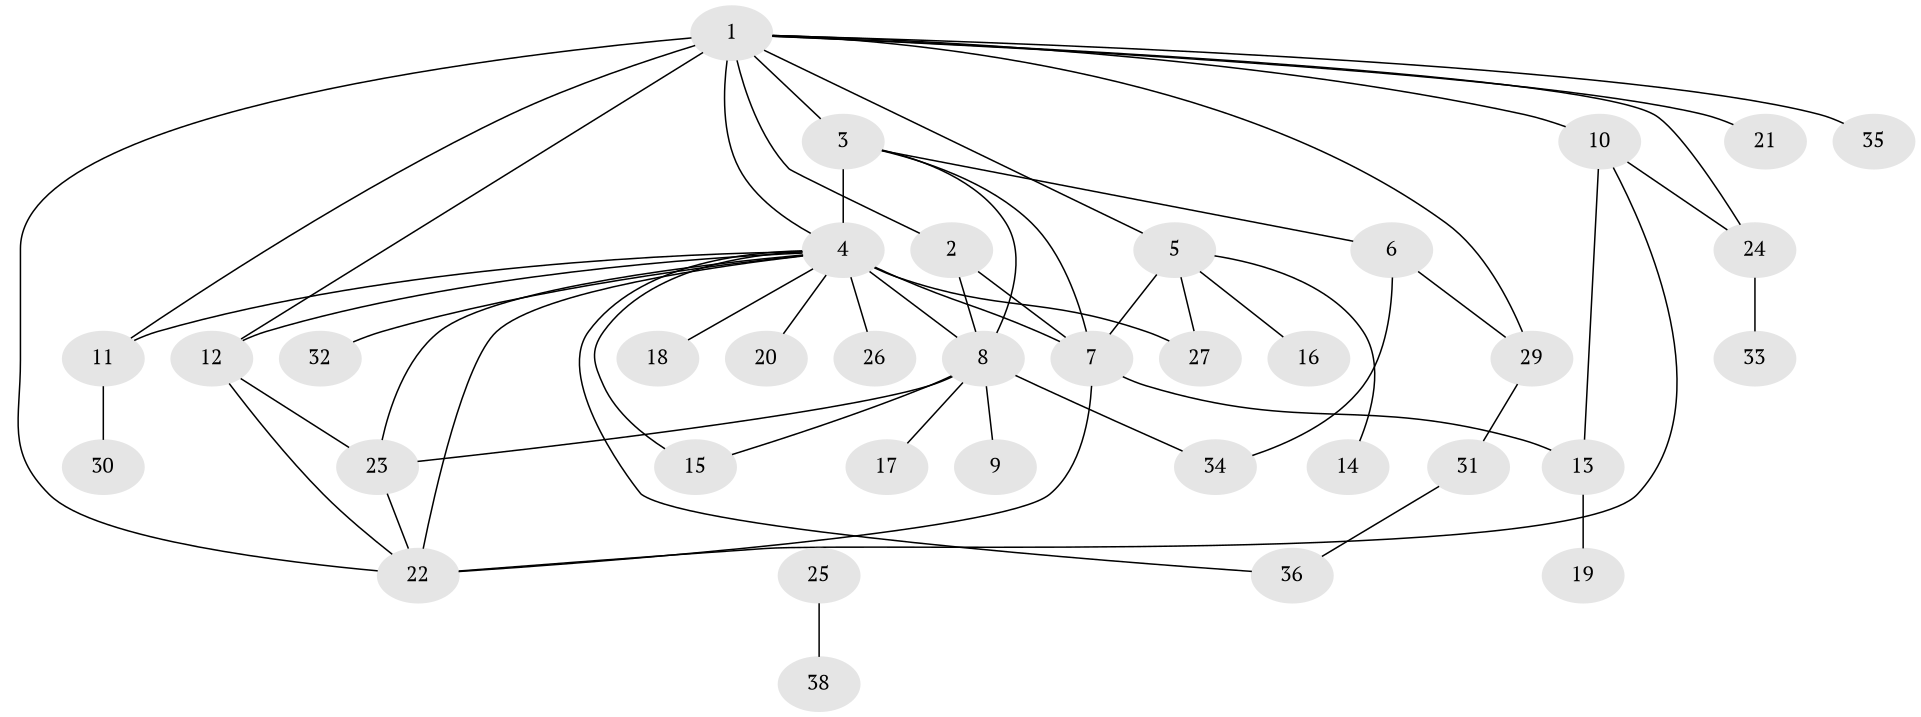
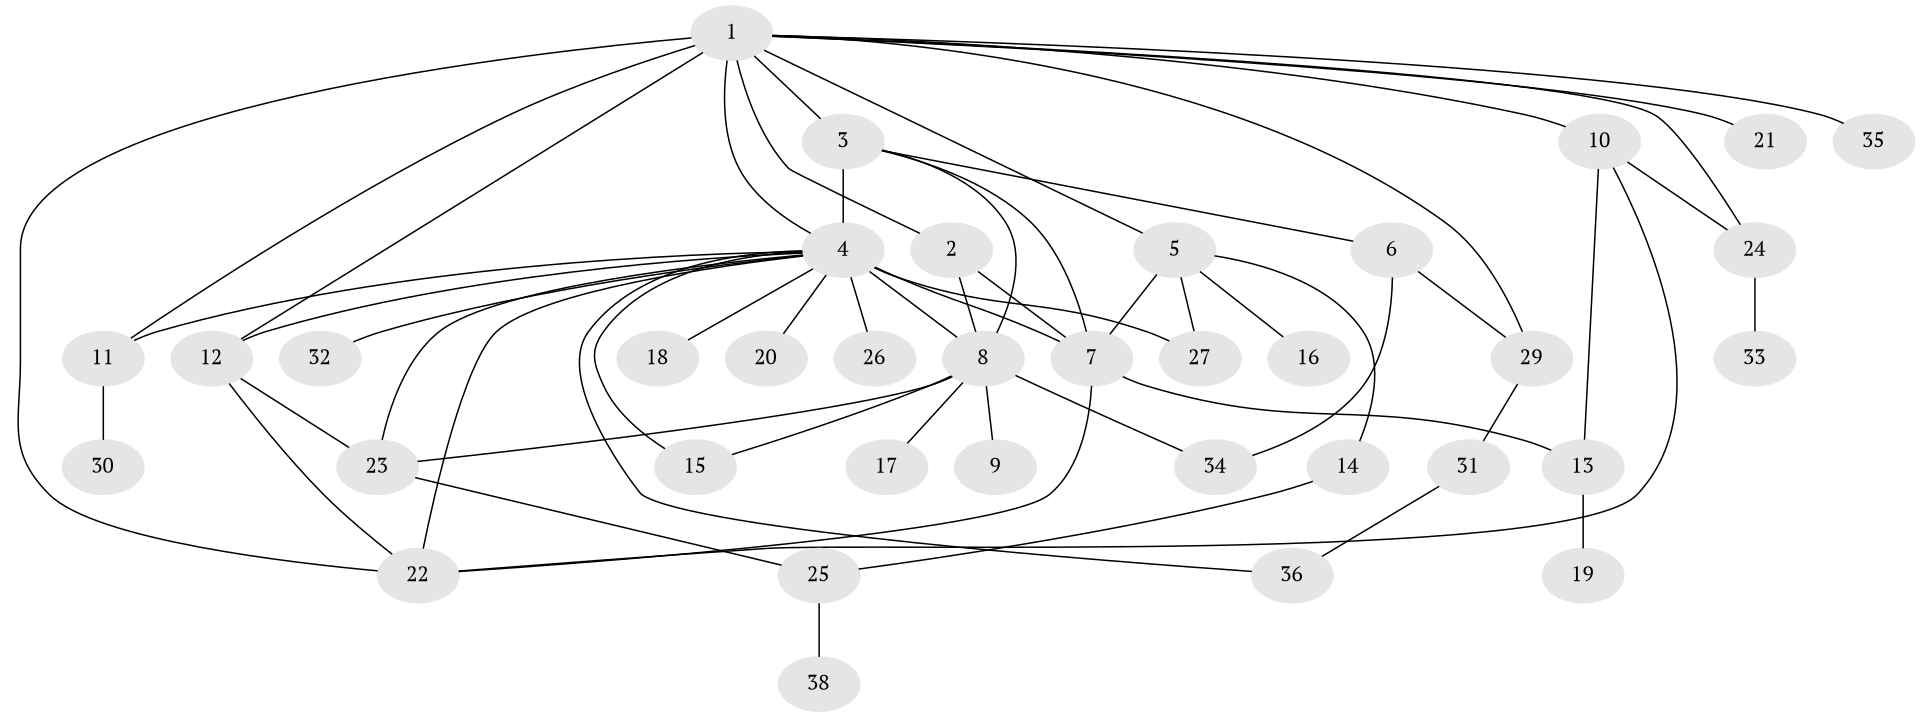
(398, 521) -> (598, 521)
none -> (1087, 533)
